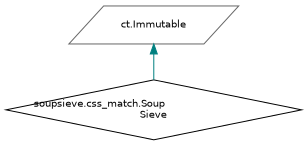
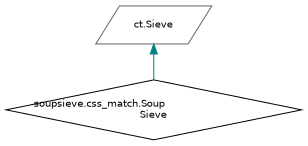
(154, 25) -> (154, 25)
